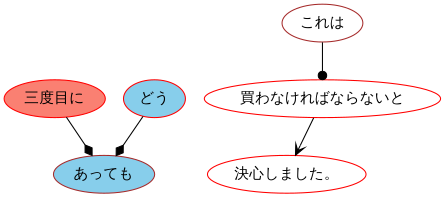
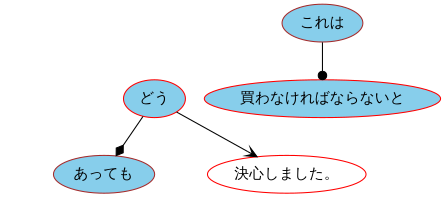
(322, 23) -> (322, 23)
(55, 99) -> none
(322, 99) -> (322, 99)
(307, 132) -> (212, 132)
